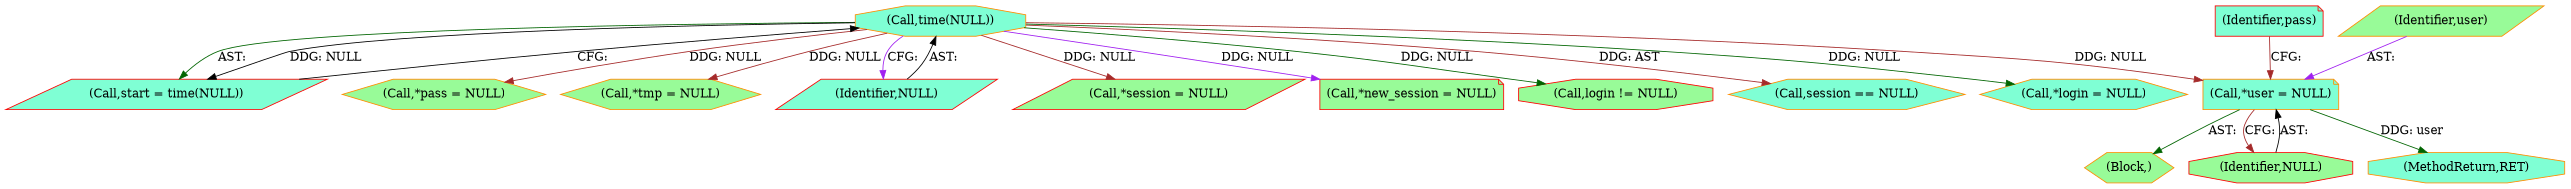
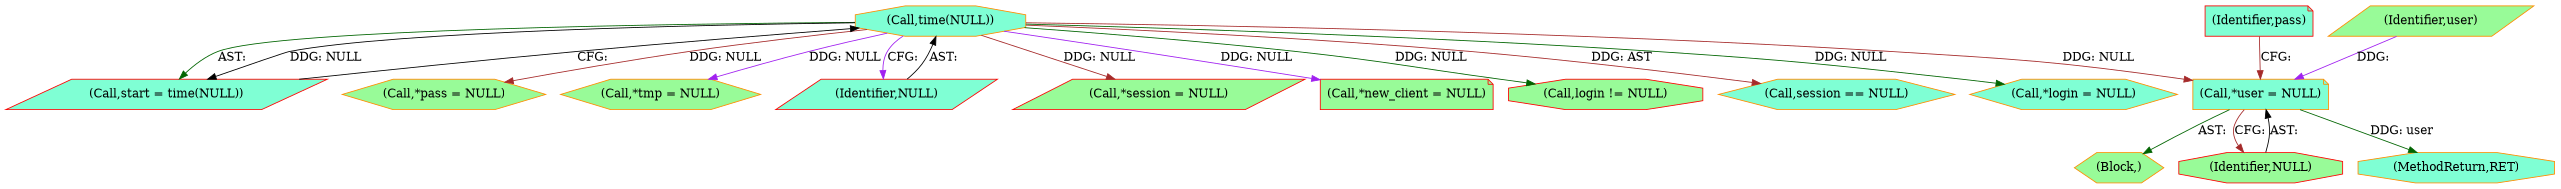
(802, 53) -> (802, 53)
(2383, 58) -> (2375, 58)
(1412, 94) -> (1407, 94)
